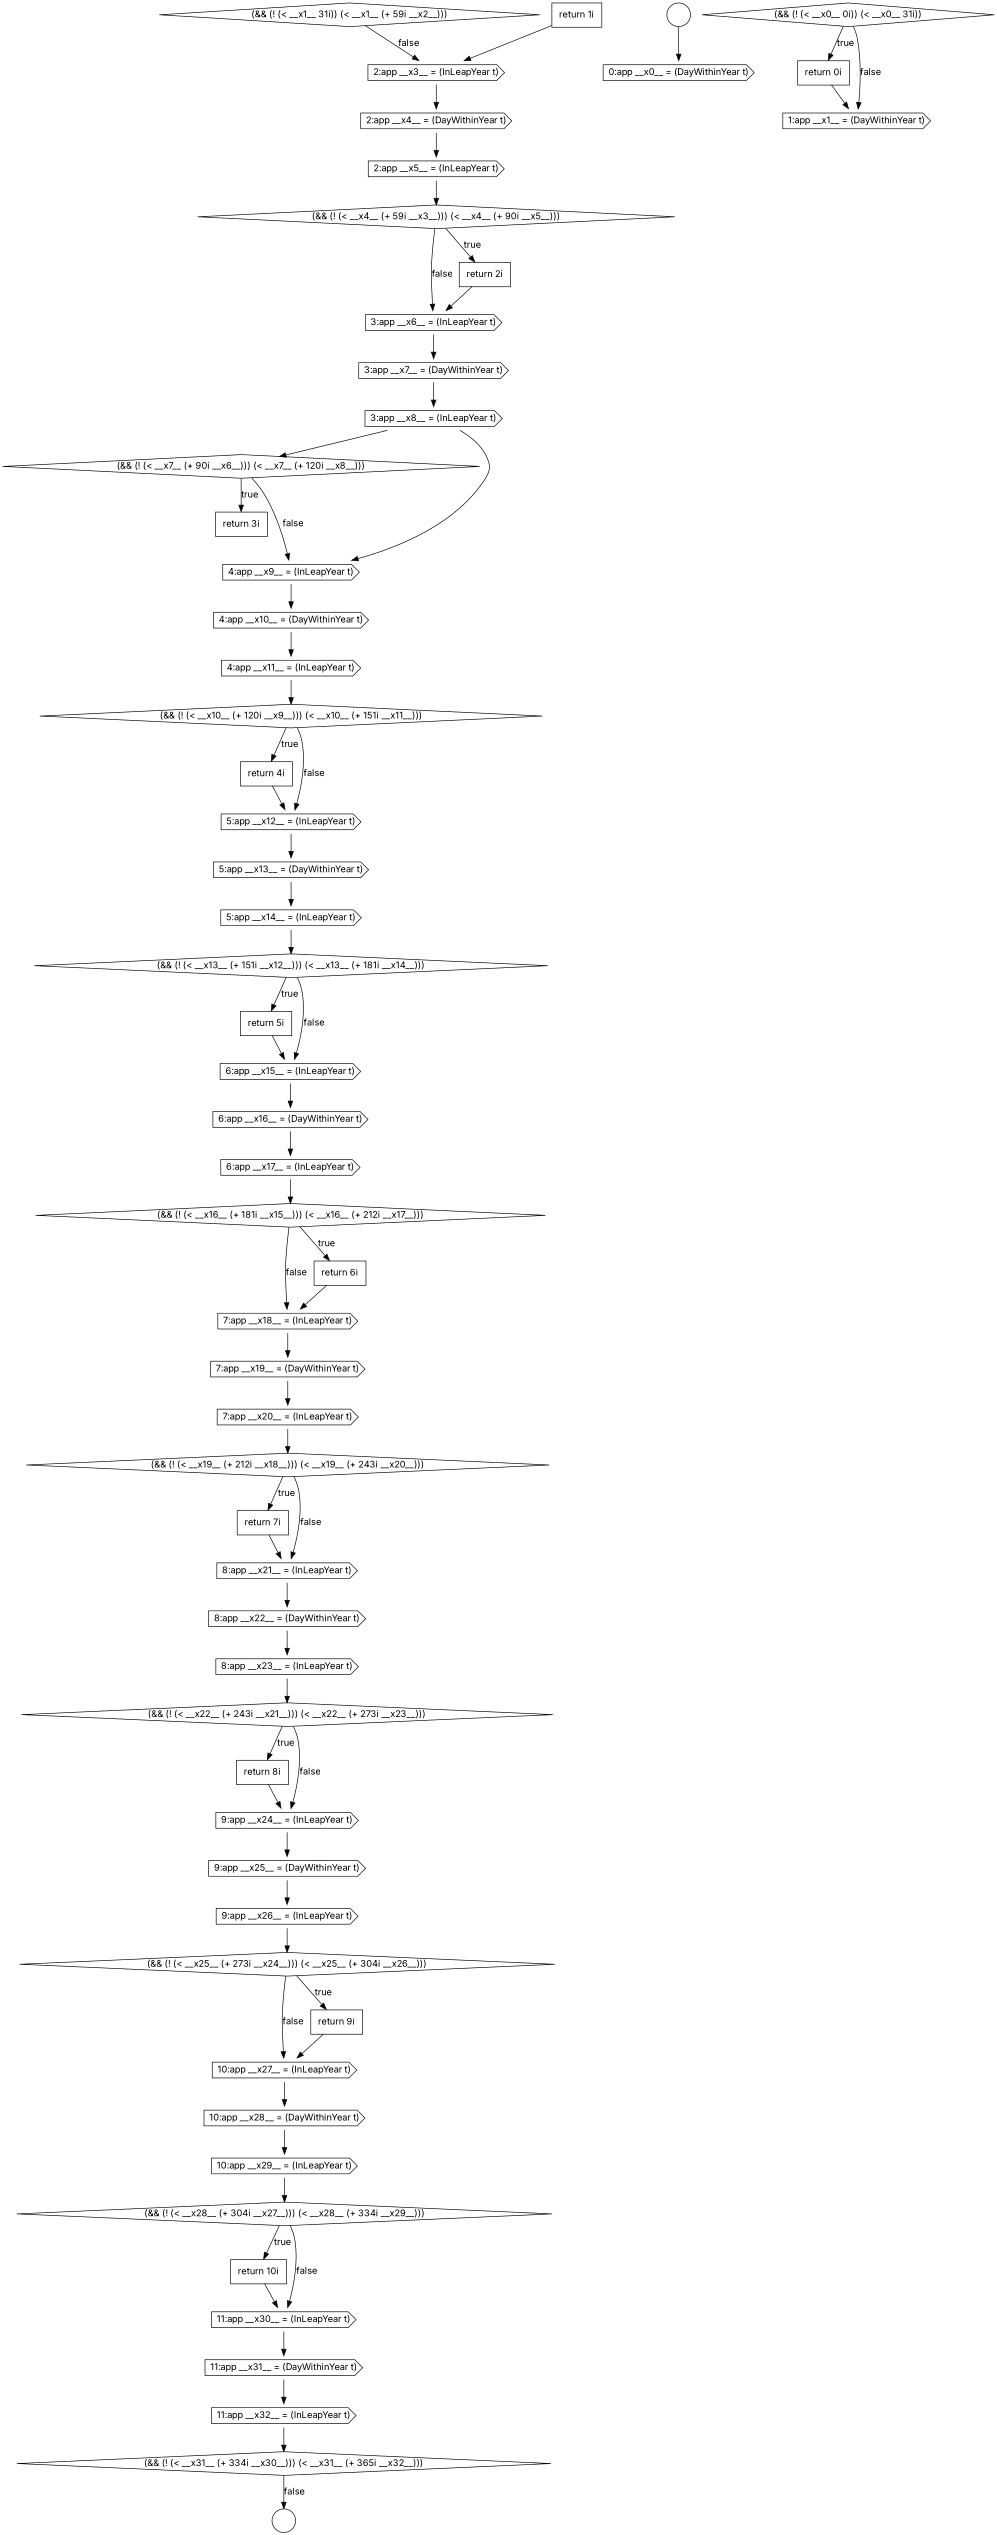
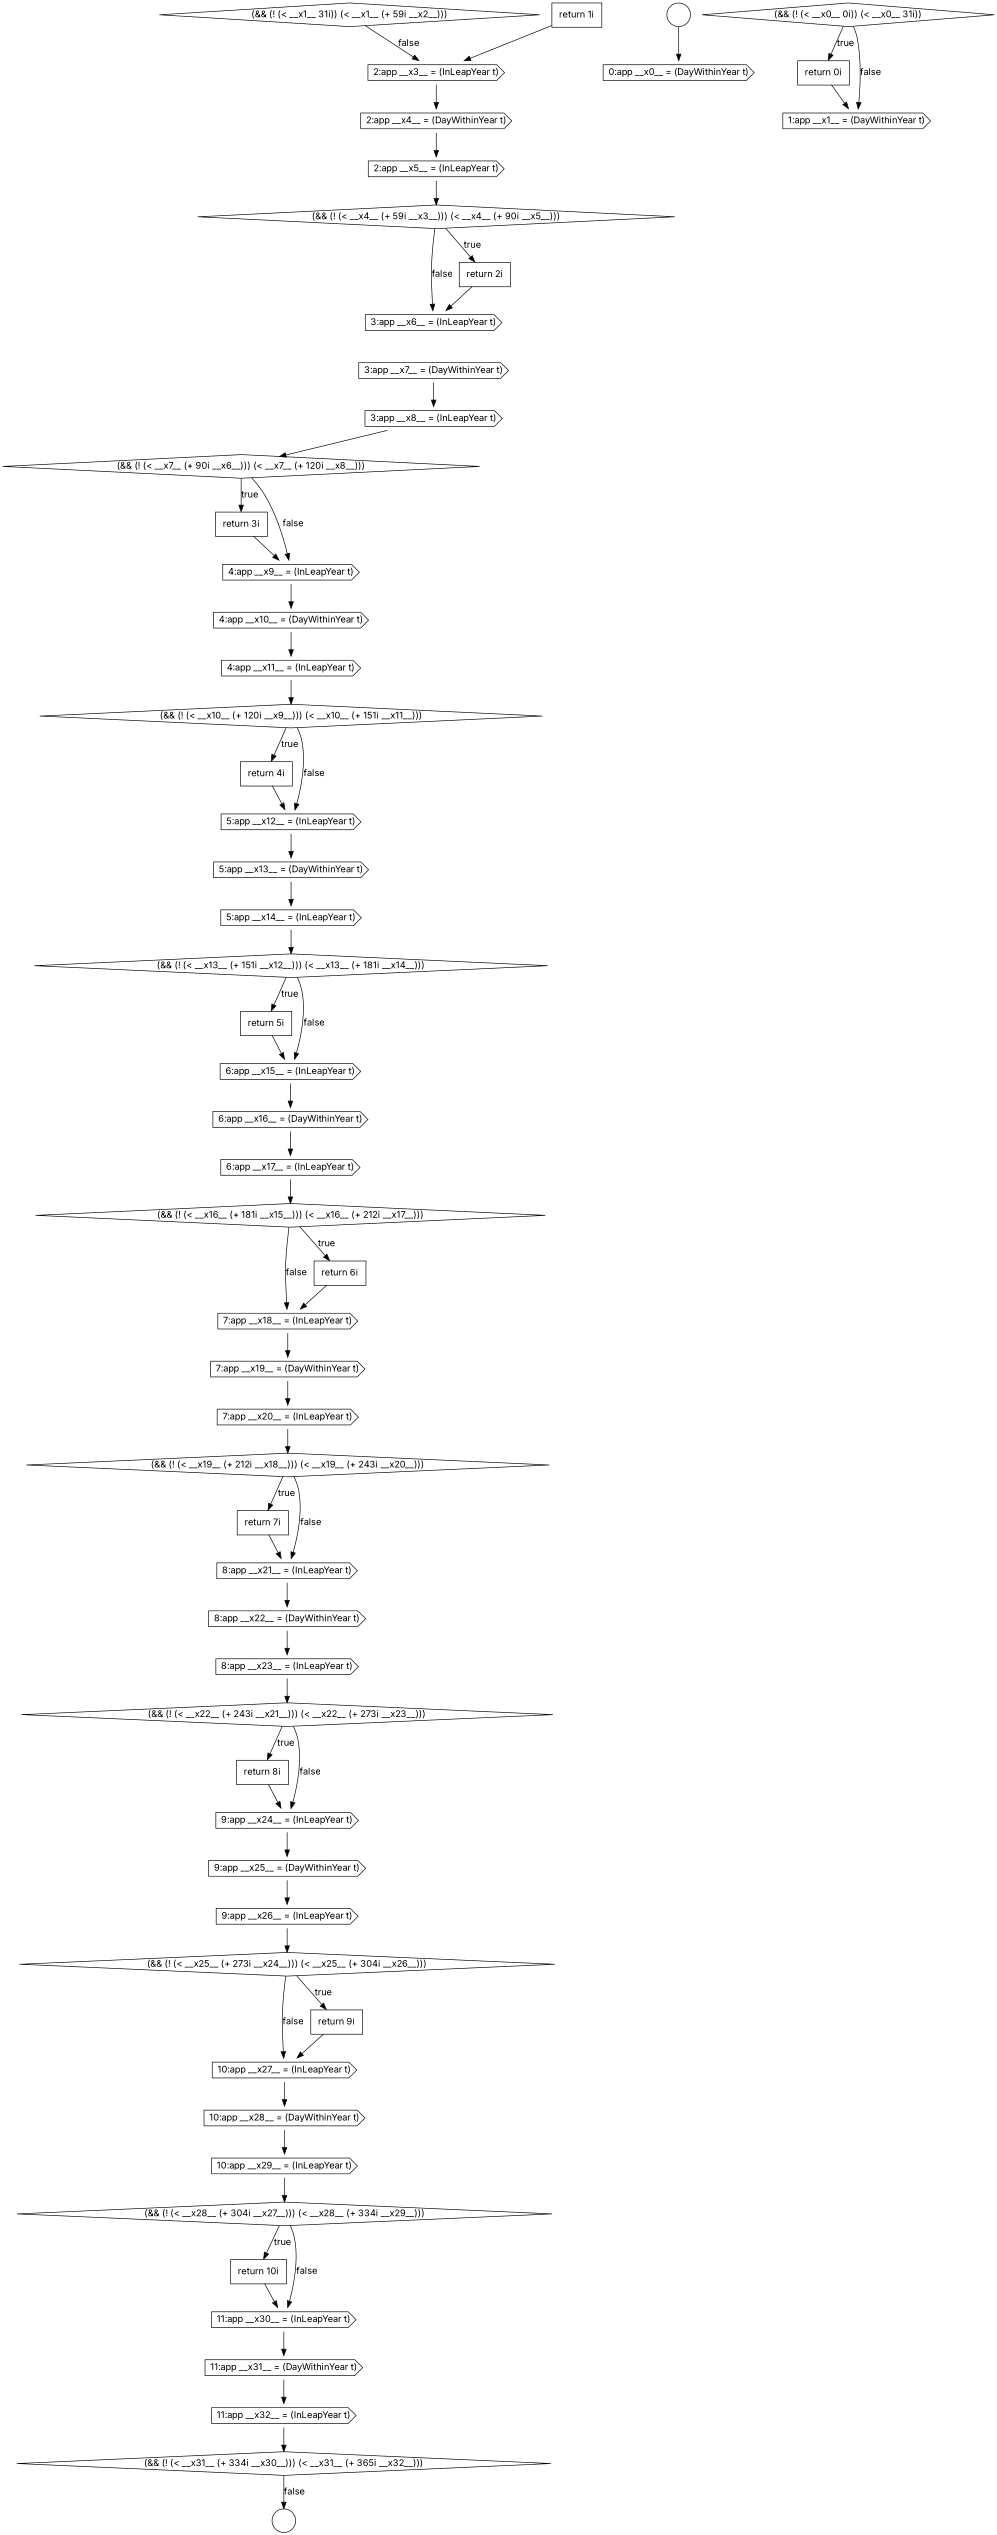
(434, 343) -> none
(454, 512) -> (264, 546)
